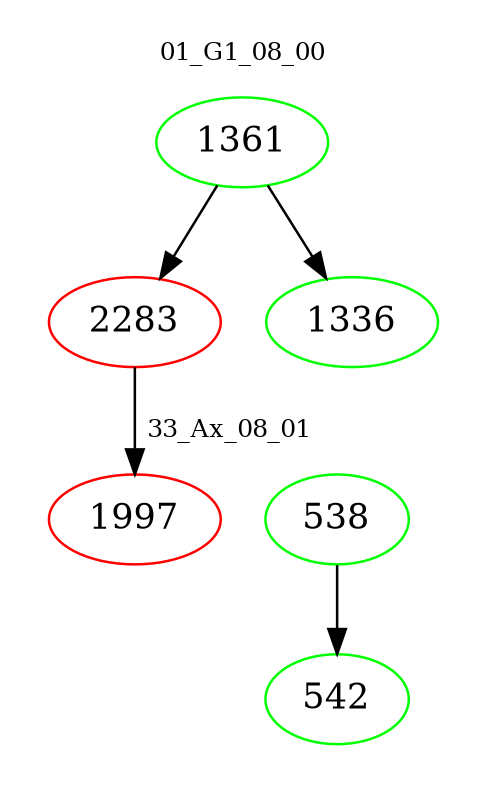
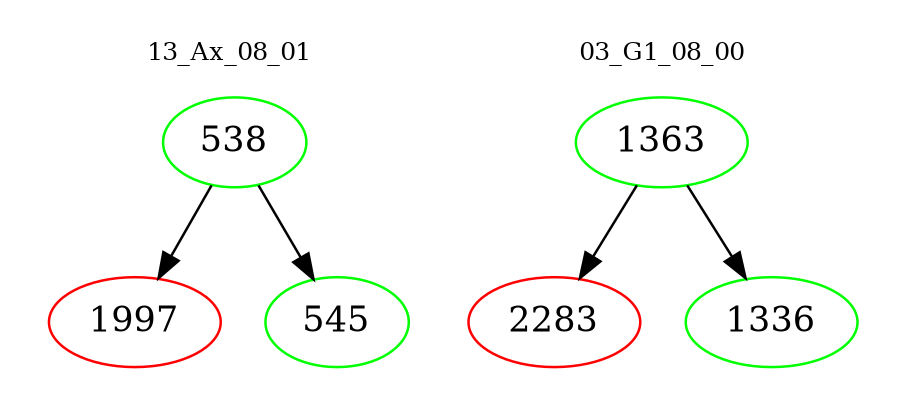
(243, 54) -> (663, 54)
(242, 142) -> (662, 142)
(135, 422) -> (191, 221)
(230, 431) -> (230, 54)
(337, 699) -> (337, 322)
